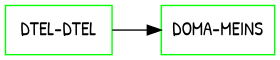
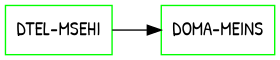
(59, 30) -> (59, 30)
